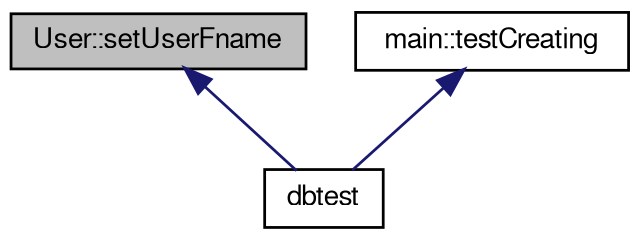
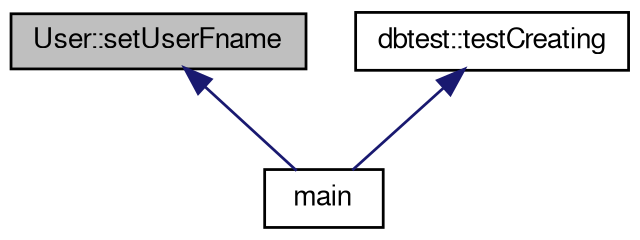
(492, 41) -> (492, 41)
(324, 198) -> (324, 198)
